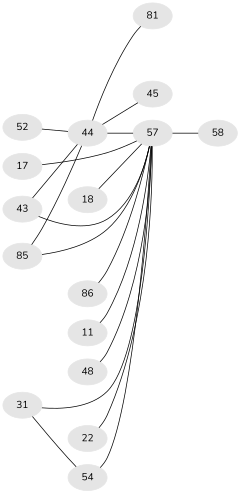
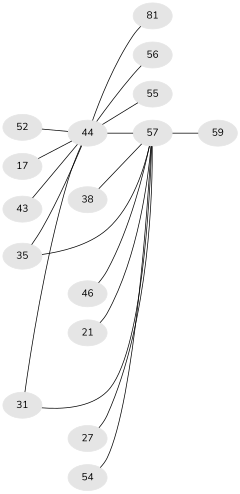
none -> (153, 55)
(153, 94) -> (153, 94)
(218, 133) -> (218, 133)
(91, 157) -> (55, 150)
(88, 200) -> (88, 200)
(113, 215) -> none
(22, 256) -> (22, 256)
(88, 294) -> (88, 294)
(88, 333) -> (88, 333)
(88, 372) -> none
(88, 439) -> (88, 439)
(54, 442) -> (47, 267)
